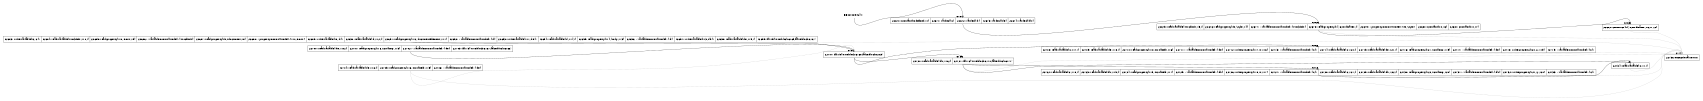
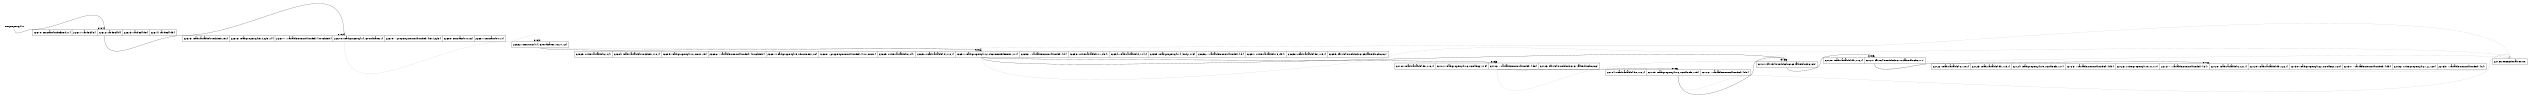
(1475, 32) -> (433, 57)
(1503, 37) -> none
none -> (683, 50)
(1319, 50) -> none
(632, 52) -> (1635, 64)
none -> (1239, 60)
(1630, 66) -> none
(629, 69) -> (1733, 85)
none -> (1587, 69)
